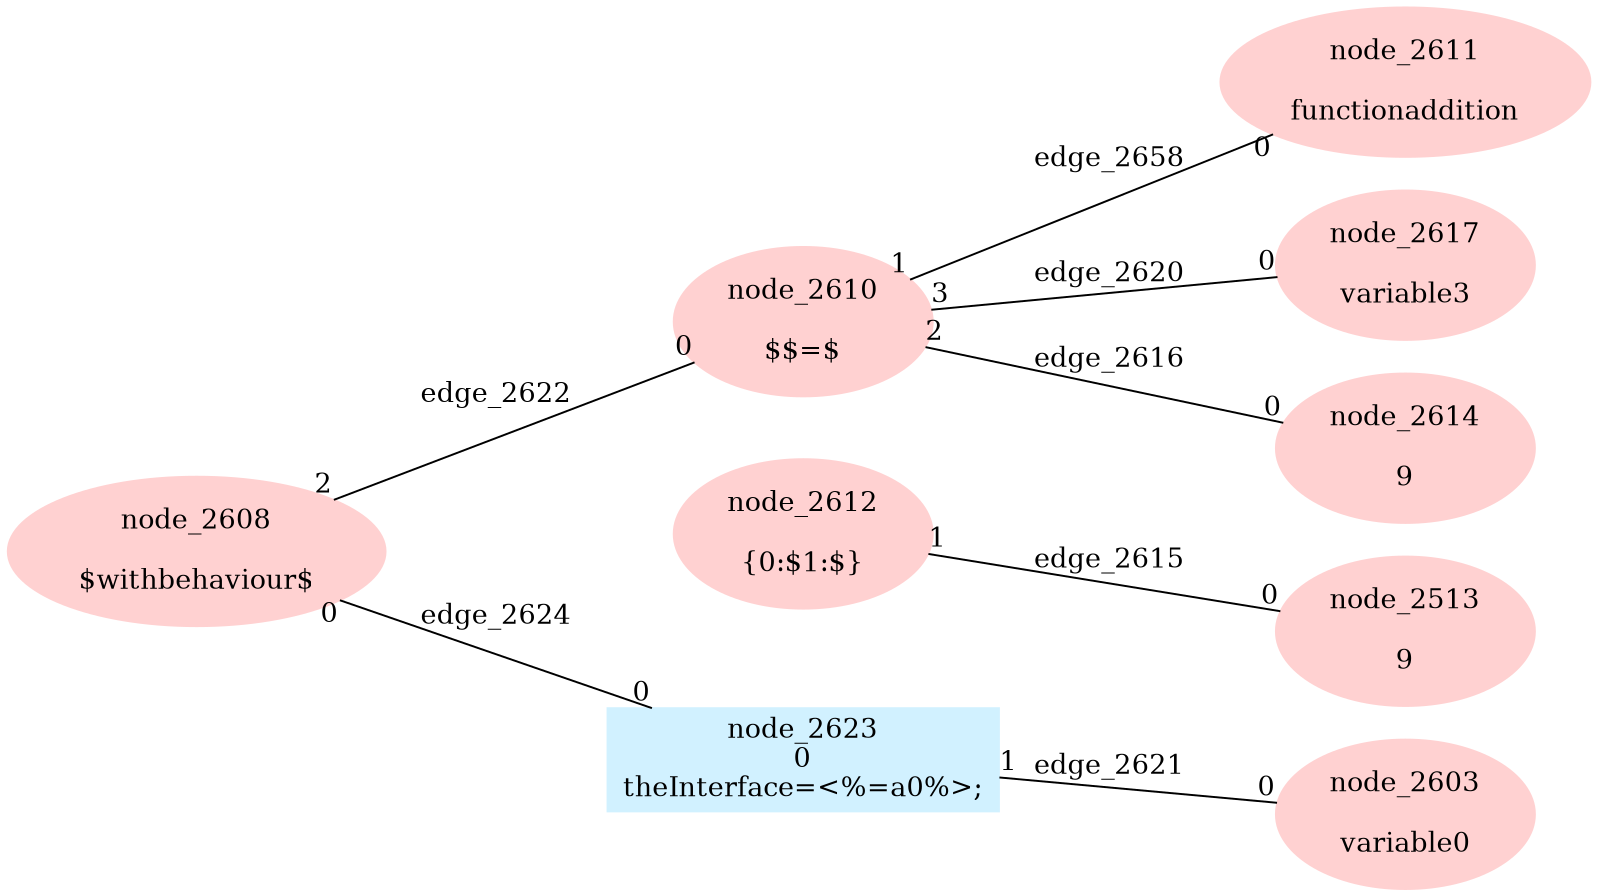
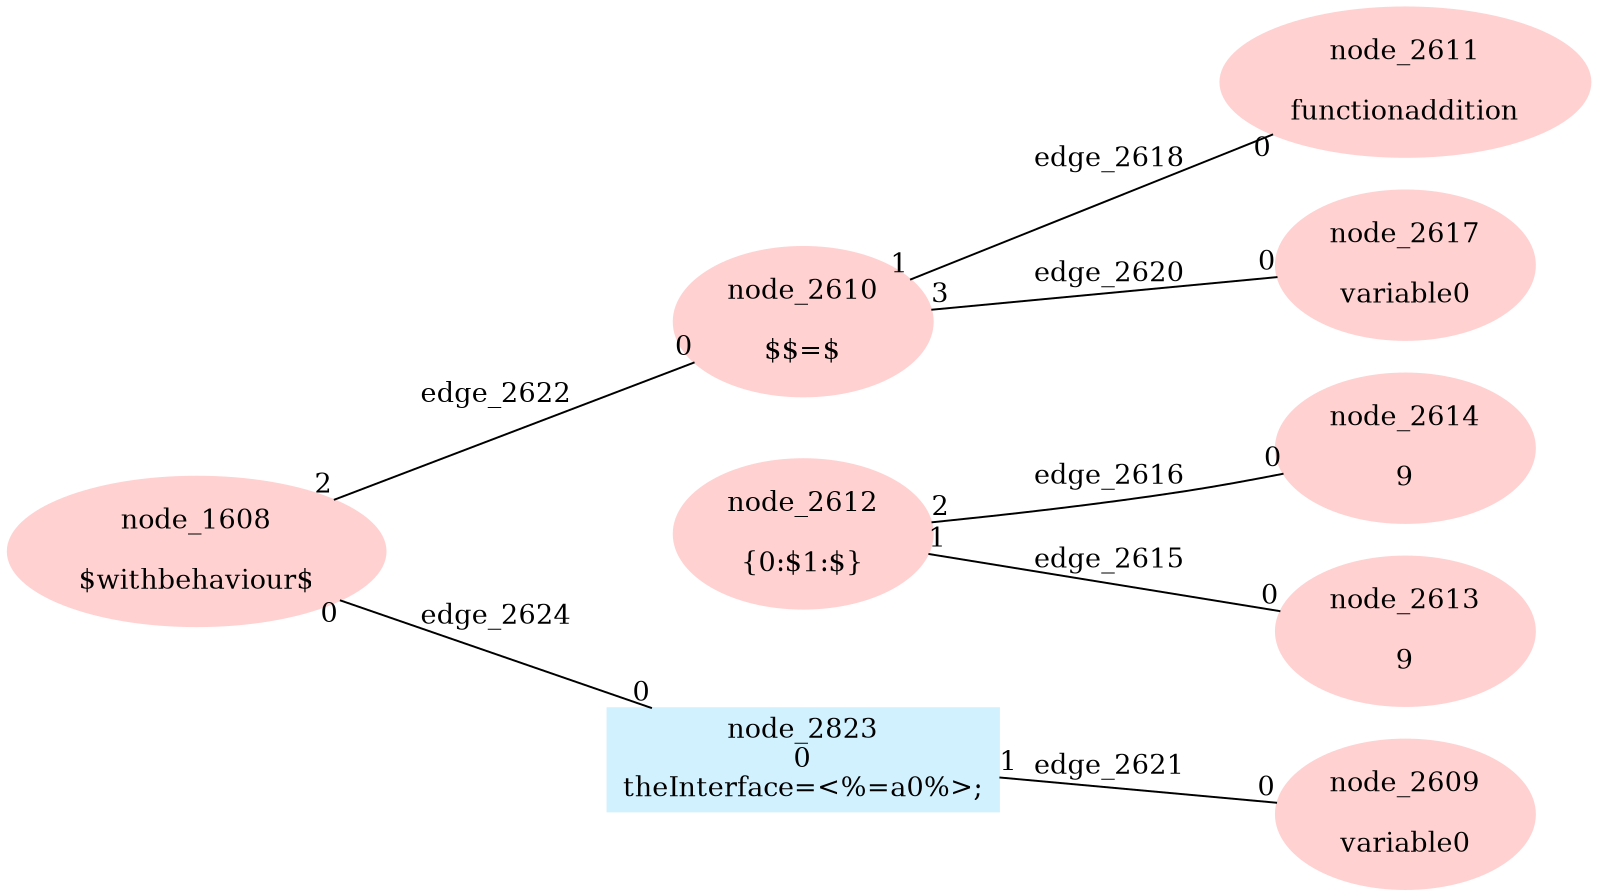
(1110, 159) -> (1110, 159)
(1405, 265) -> (1405, 265)
(1104, 385) -> (1108, 502)
(197, 551) -> (197, 551)
(1405, 631) -> (1405, 631)
(803, 760) -> (803, 760)
(1405, 814) -> (1405, 814)
